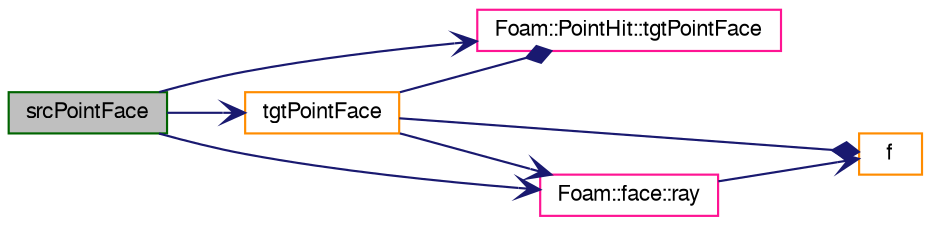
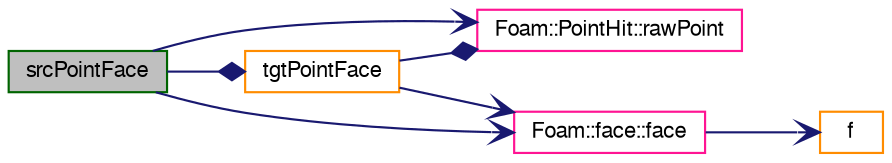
(629, 30) -> (610, 30)
(195, 113) -> (193, 72)
(616, 134) -> none
(629, 195) -> (610, 132)
